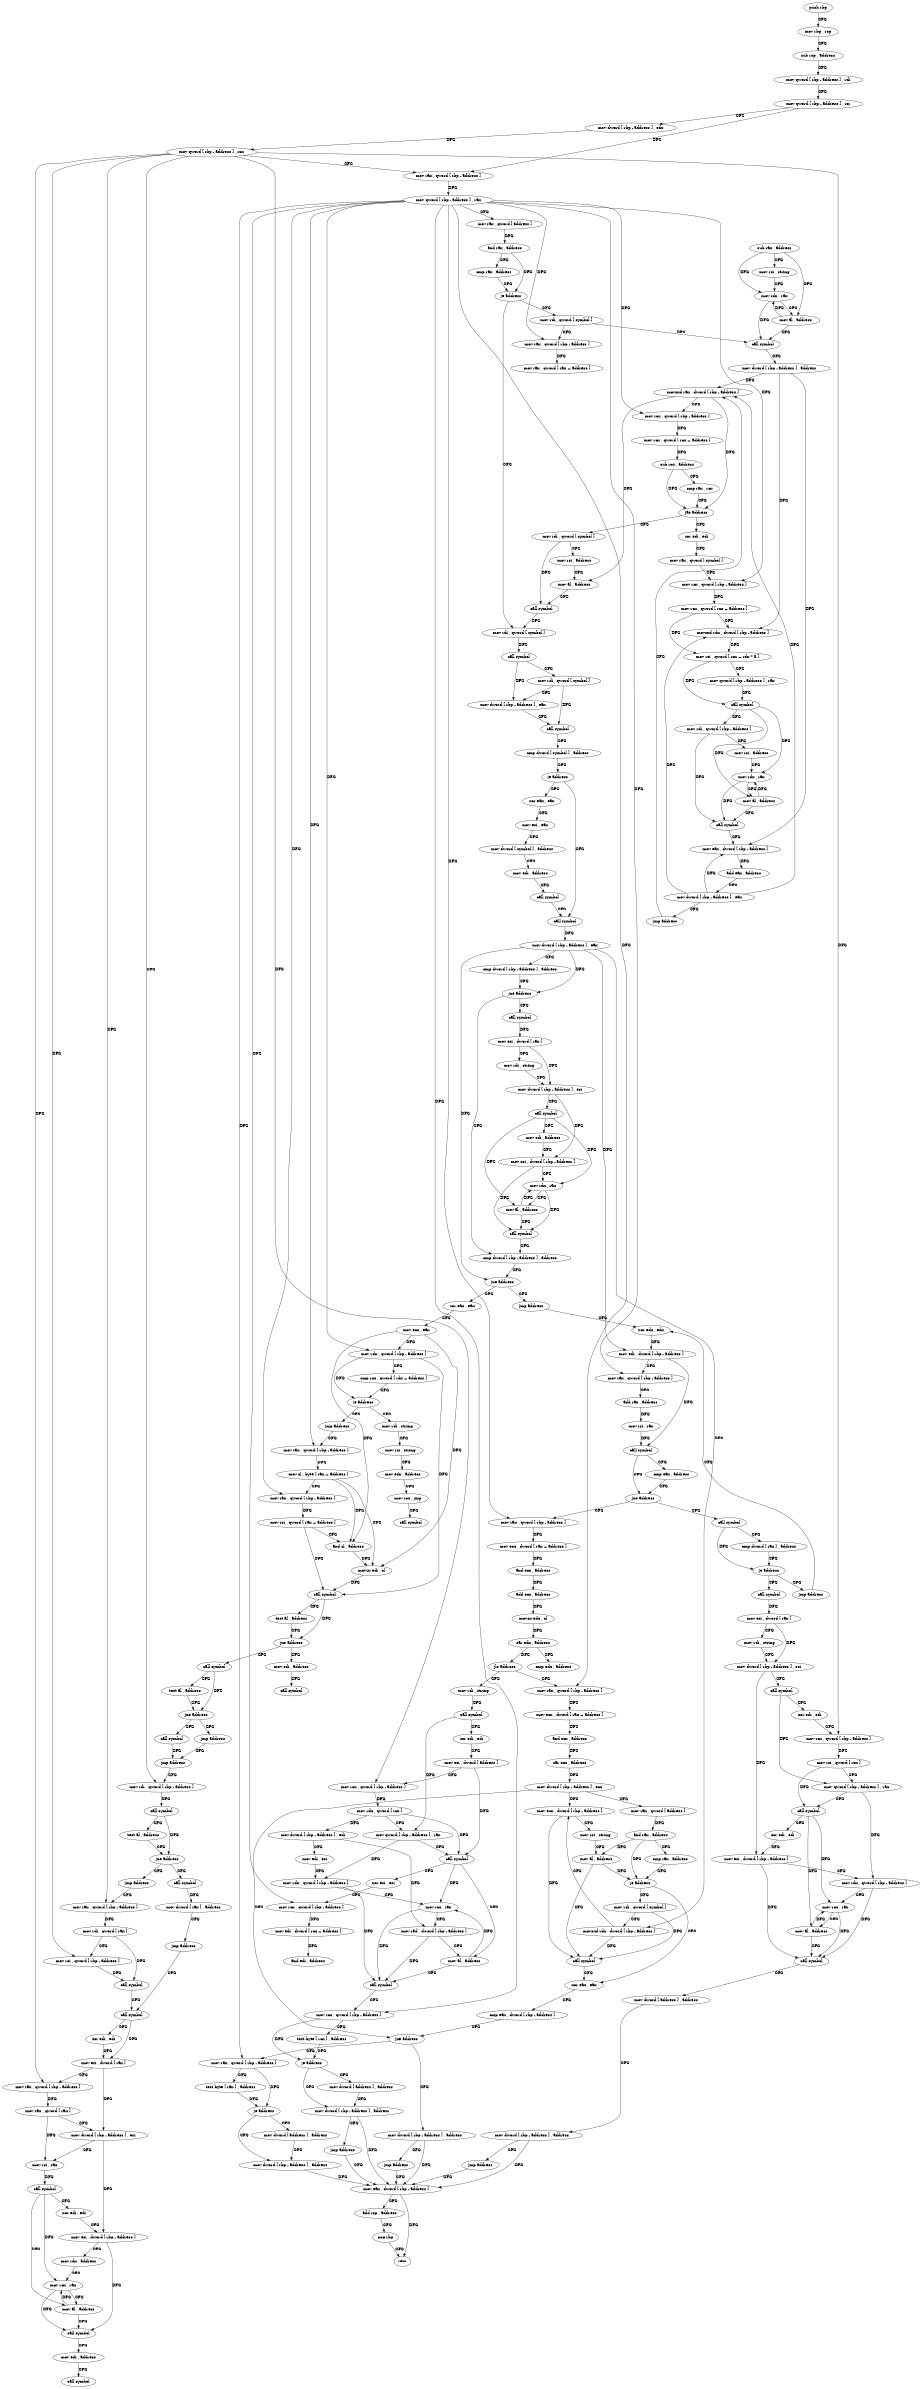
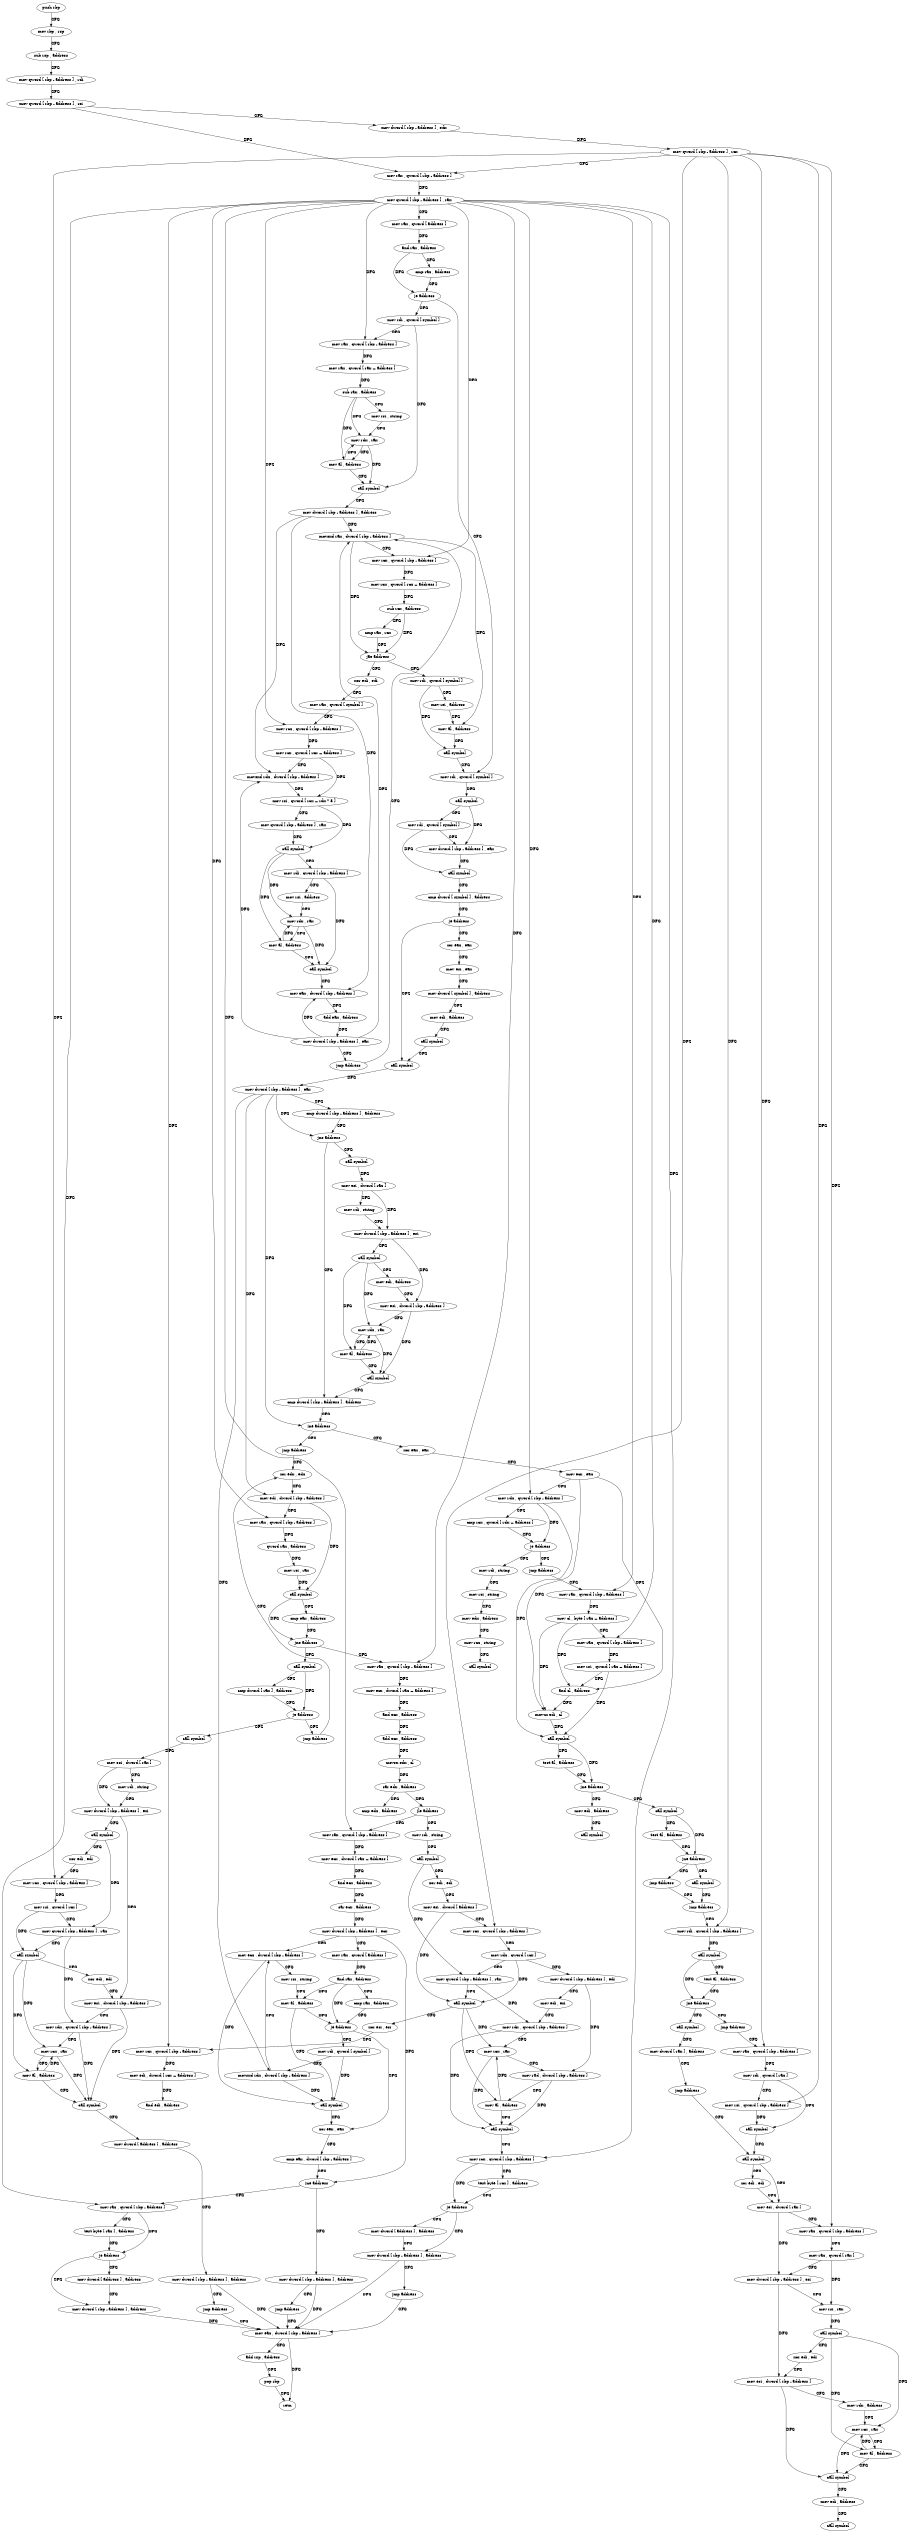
none -> (361, 379)
(640, 1402) -> (286, 1547)
(408, 1499) -> (480, 1643)
